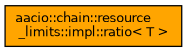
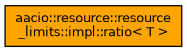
(93, 26) -> (93, 26)
